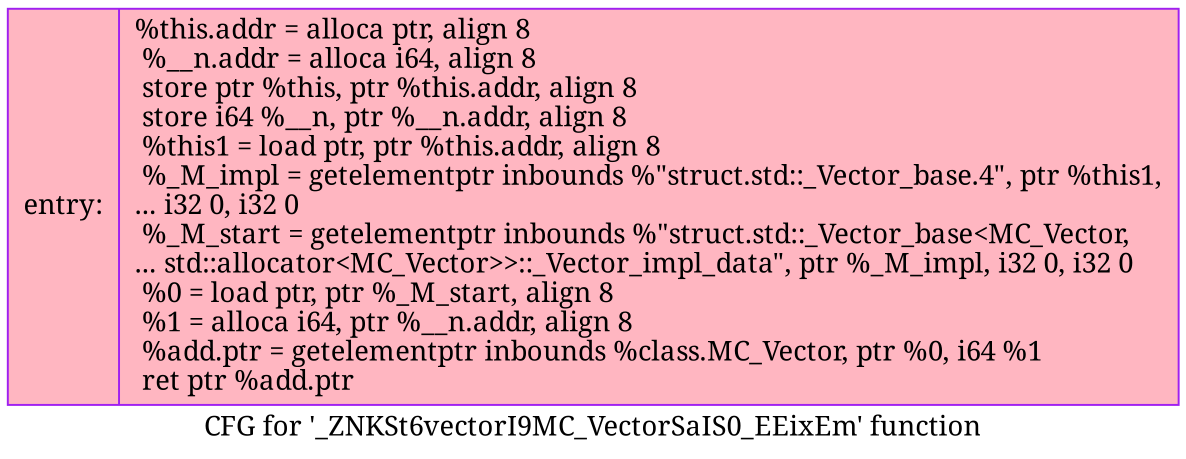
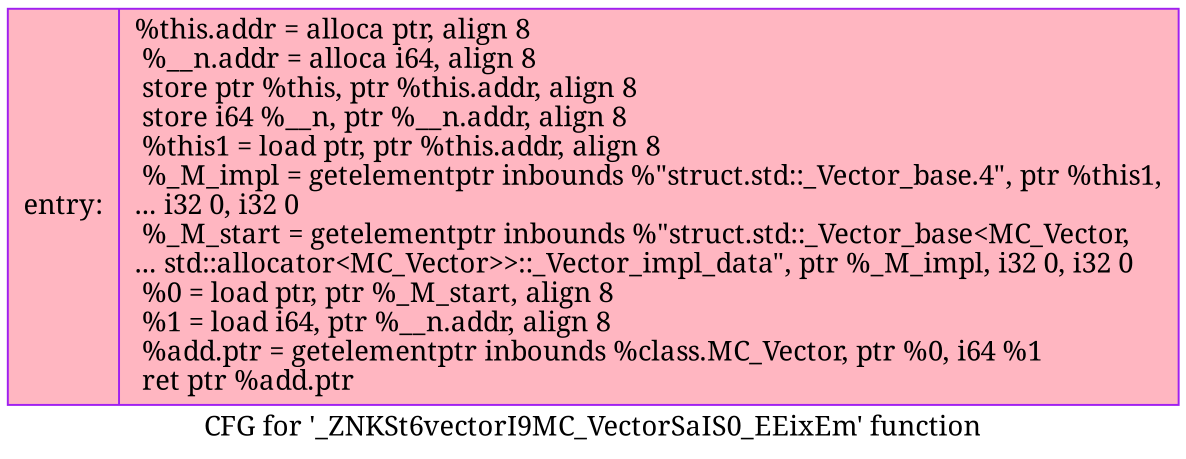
(384, 323) -> (373, 323)
